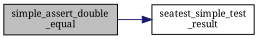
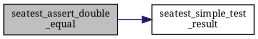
(61, 20) -> (61, 20)
